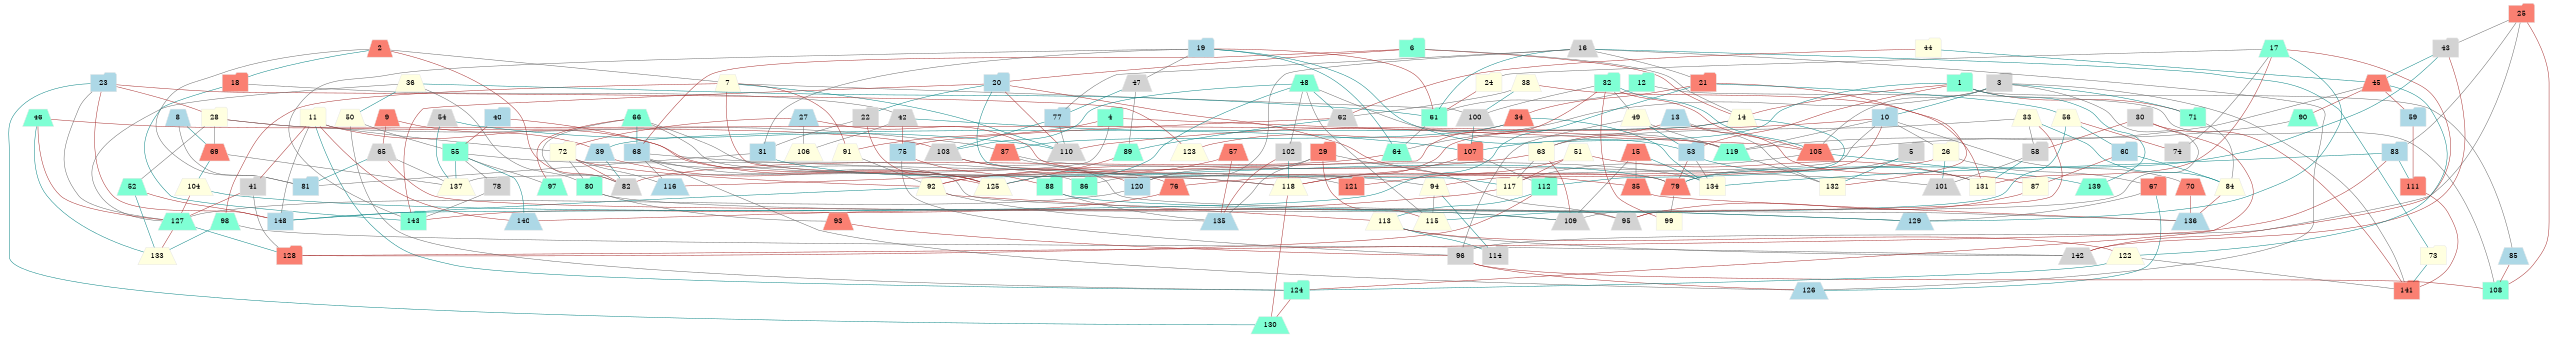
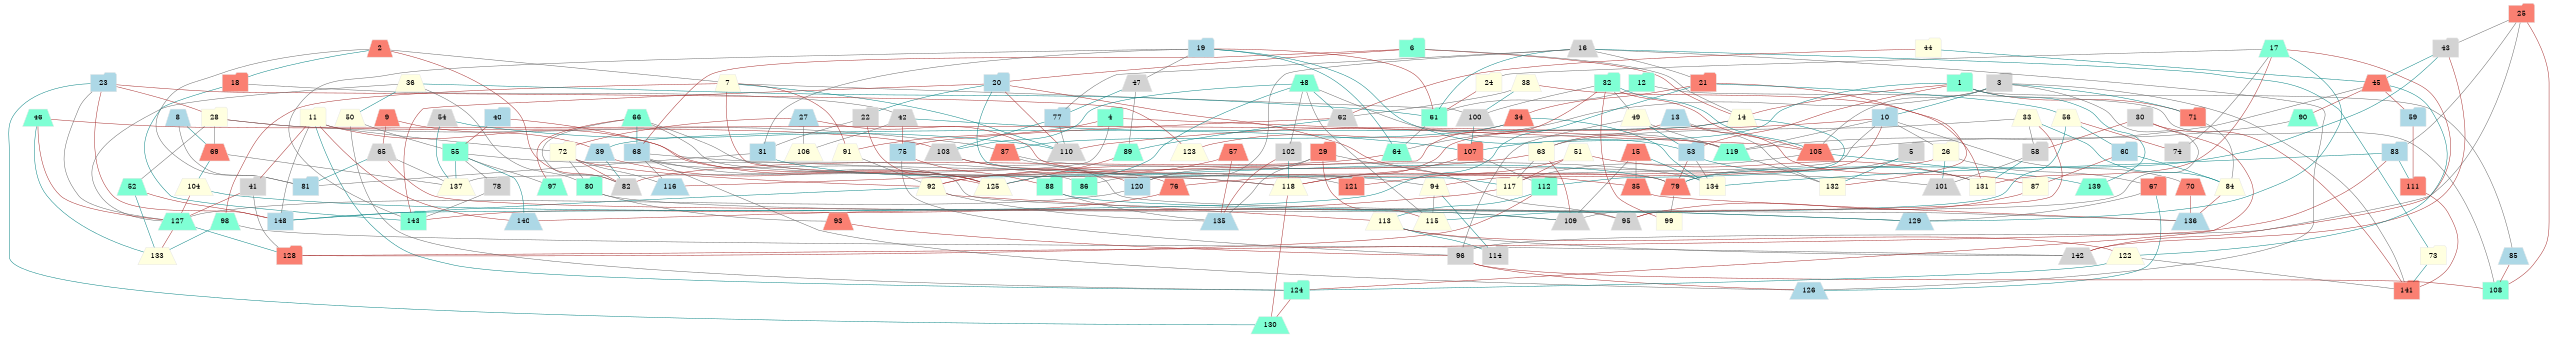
(2193, 118) -> (2193, 118)
